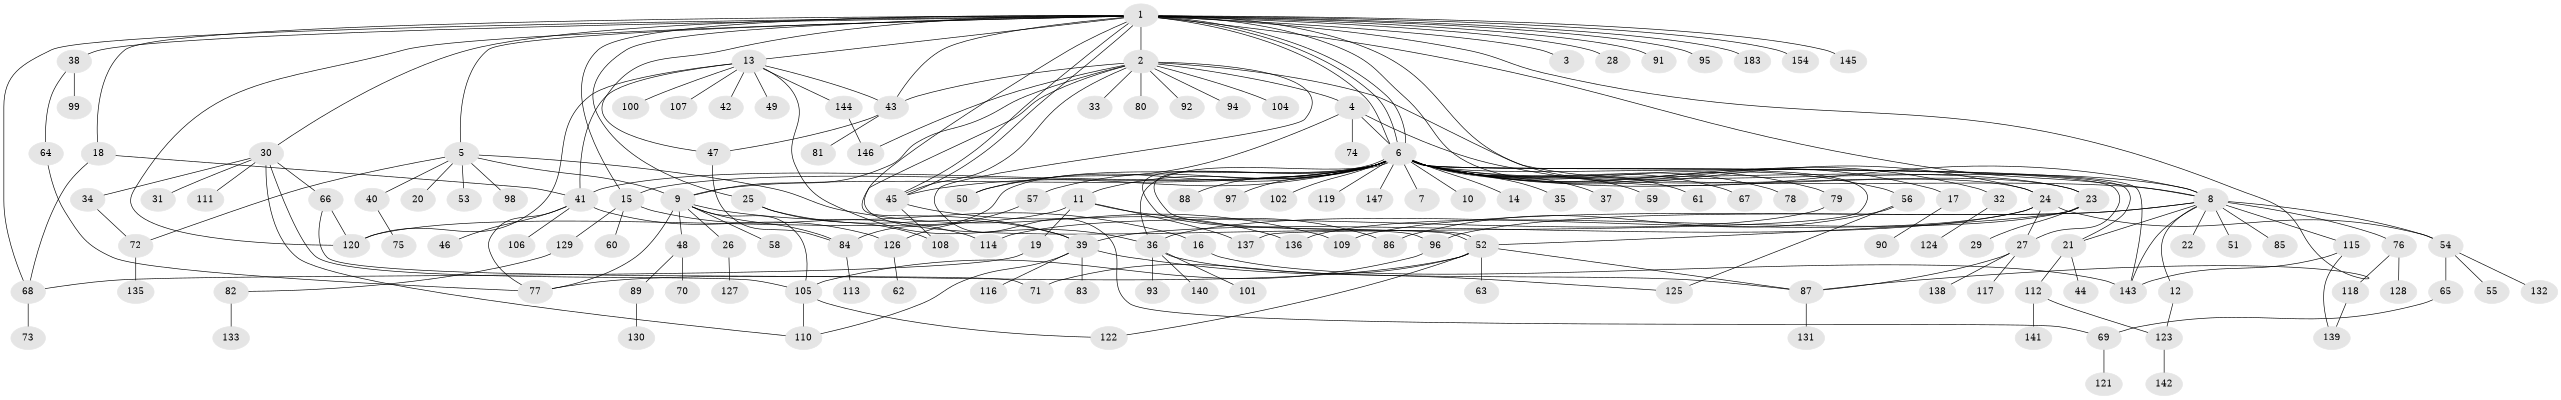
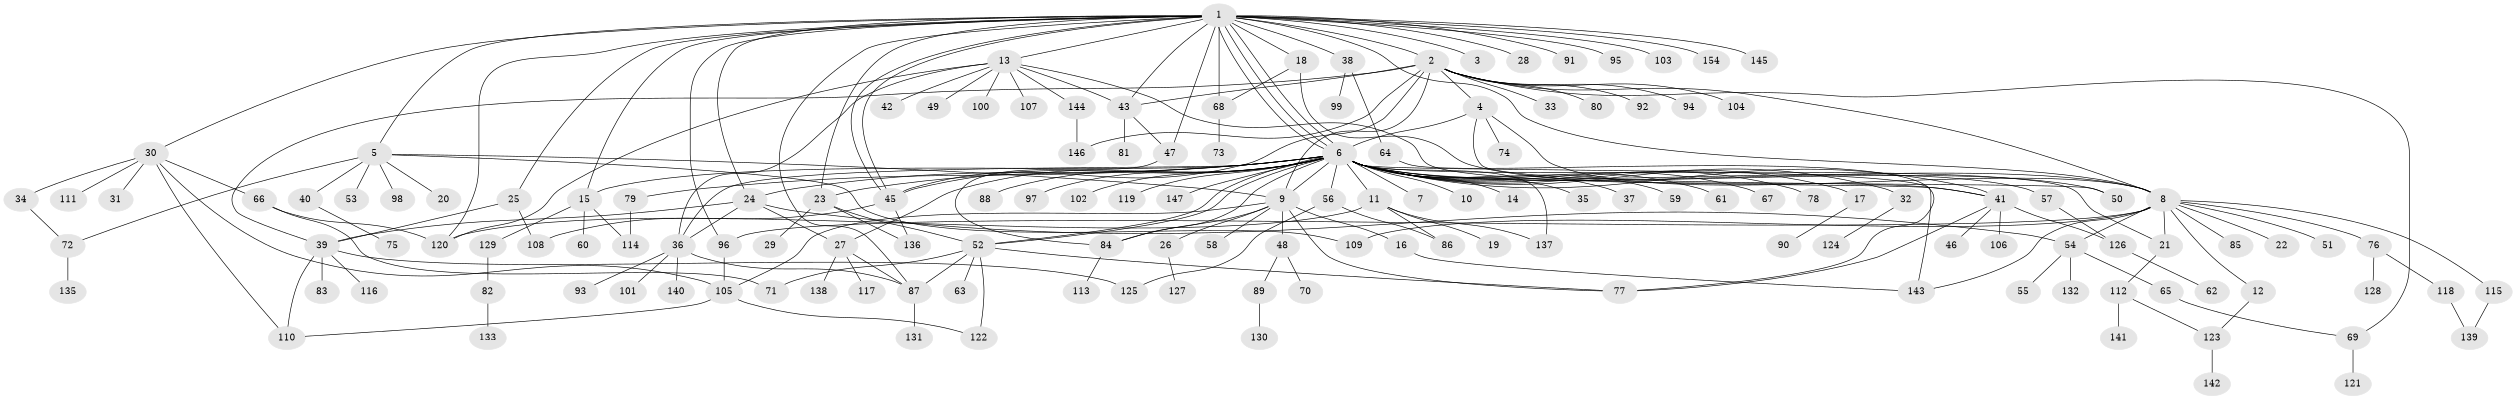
(1752, 61) -> (1663, 61)
(2200, 271) -> none
(387, 276) -> none
(2081, 292) -> none
